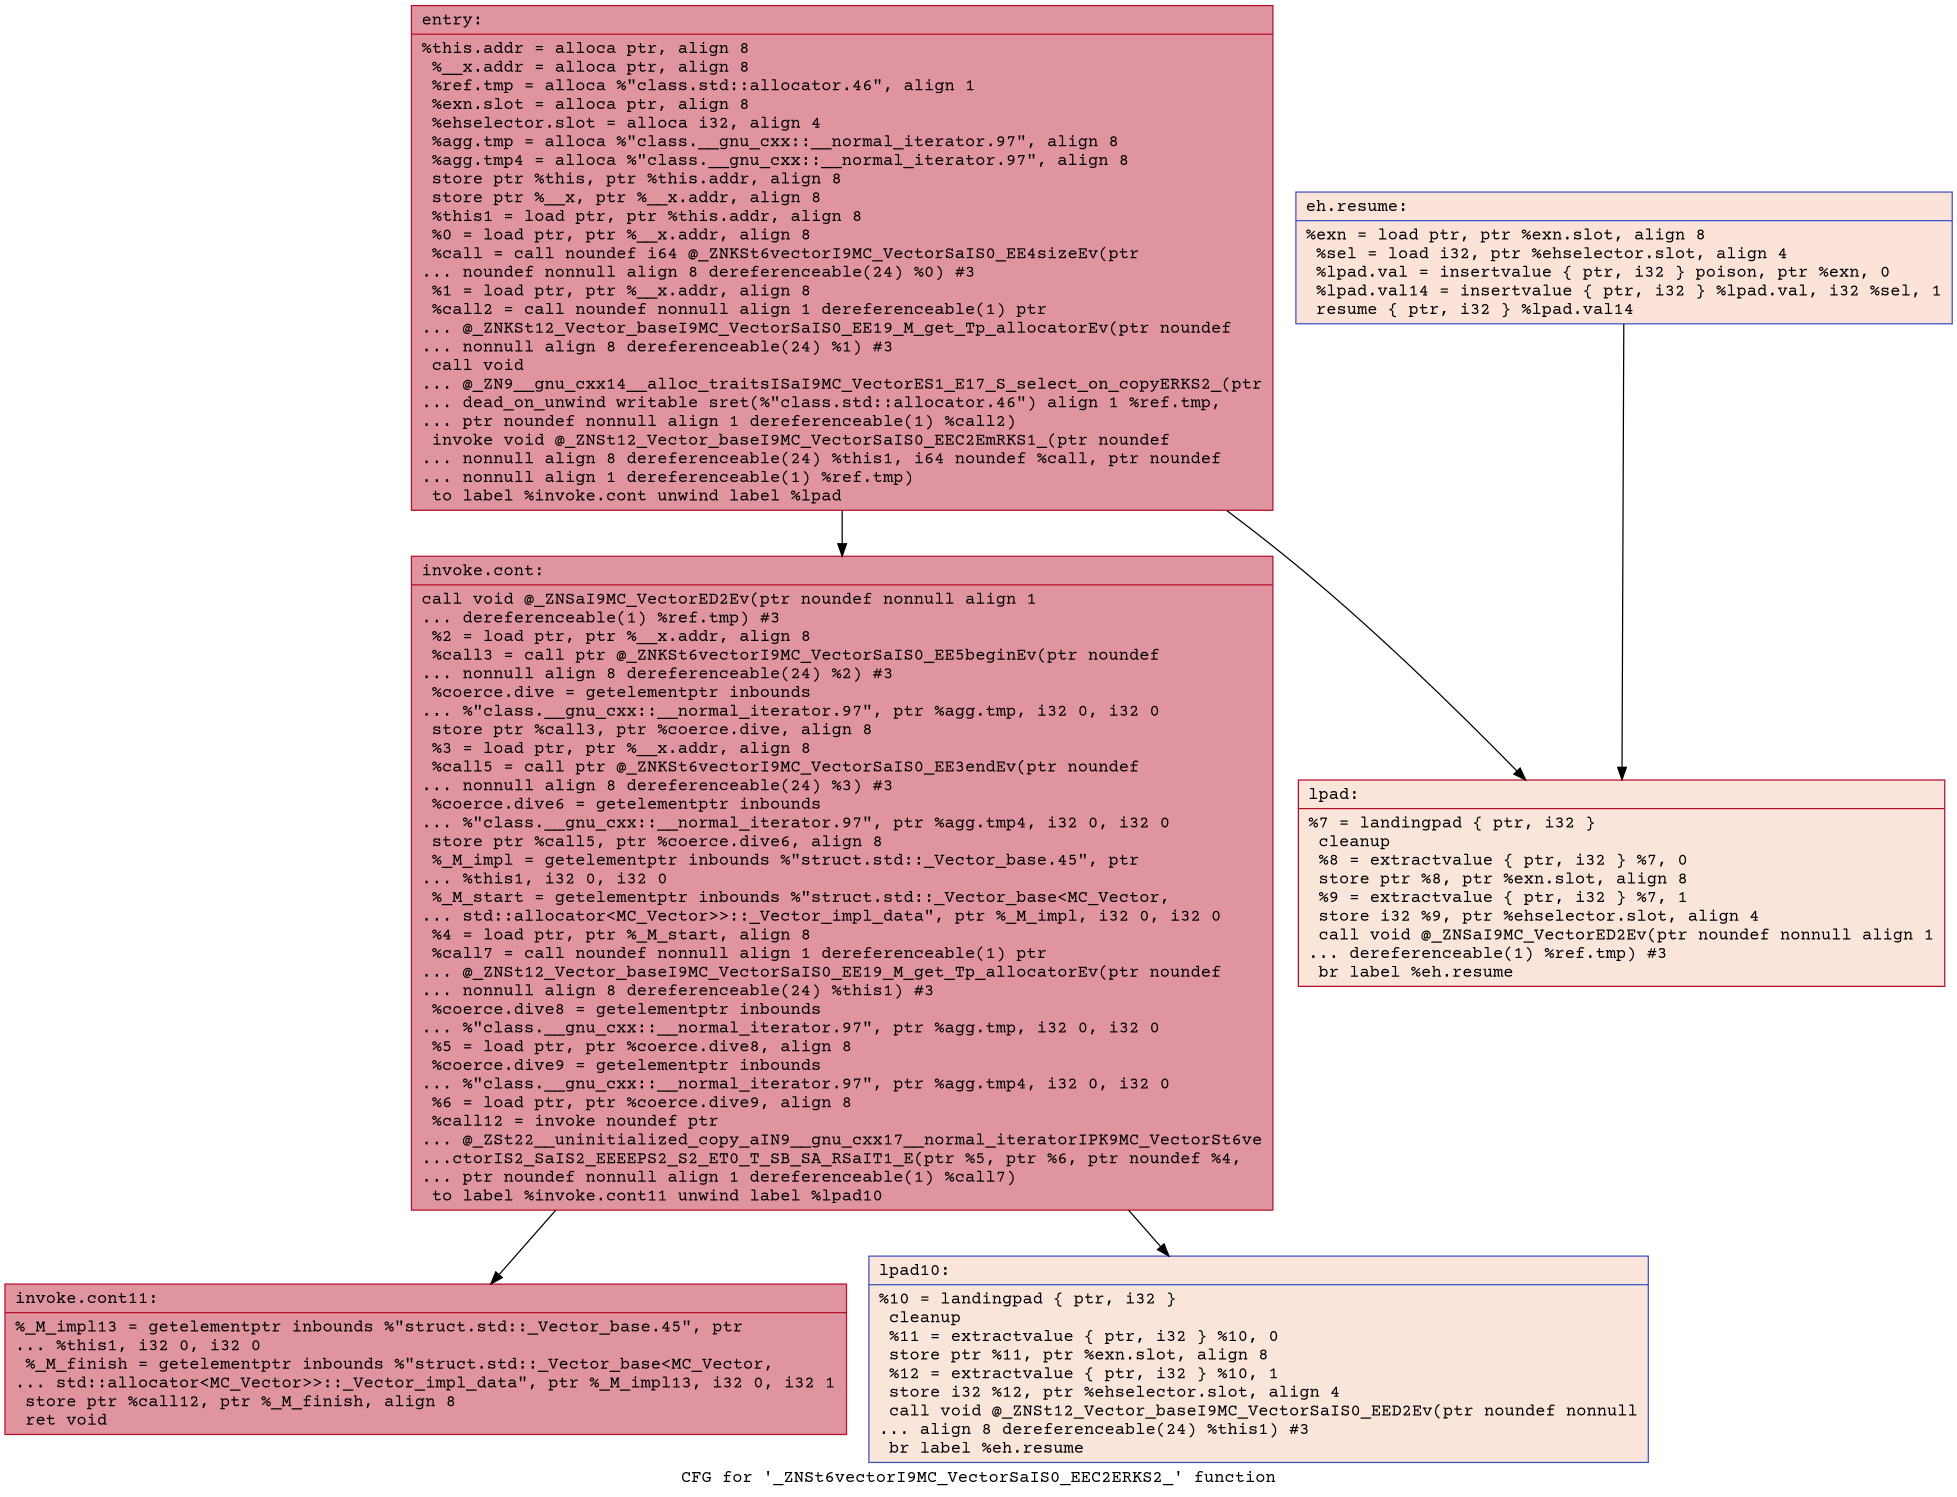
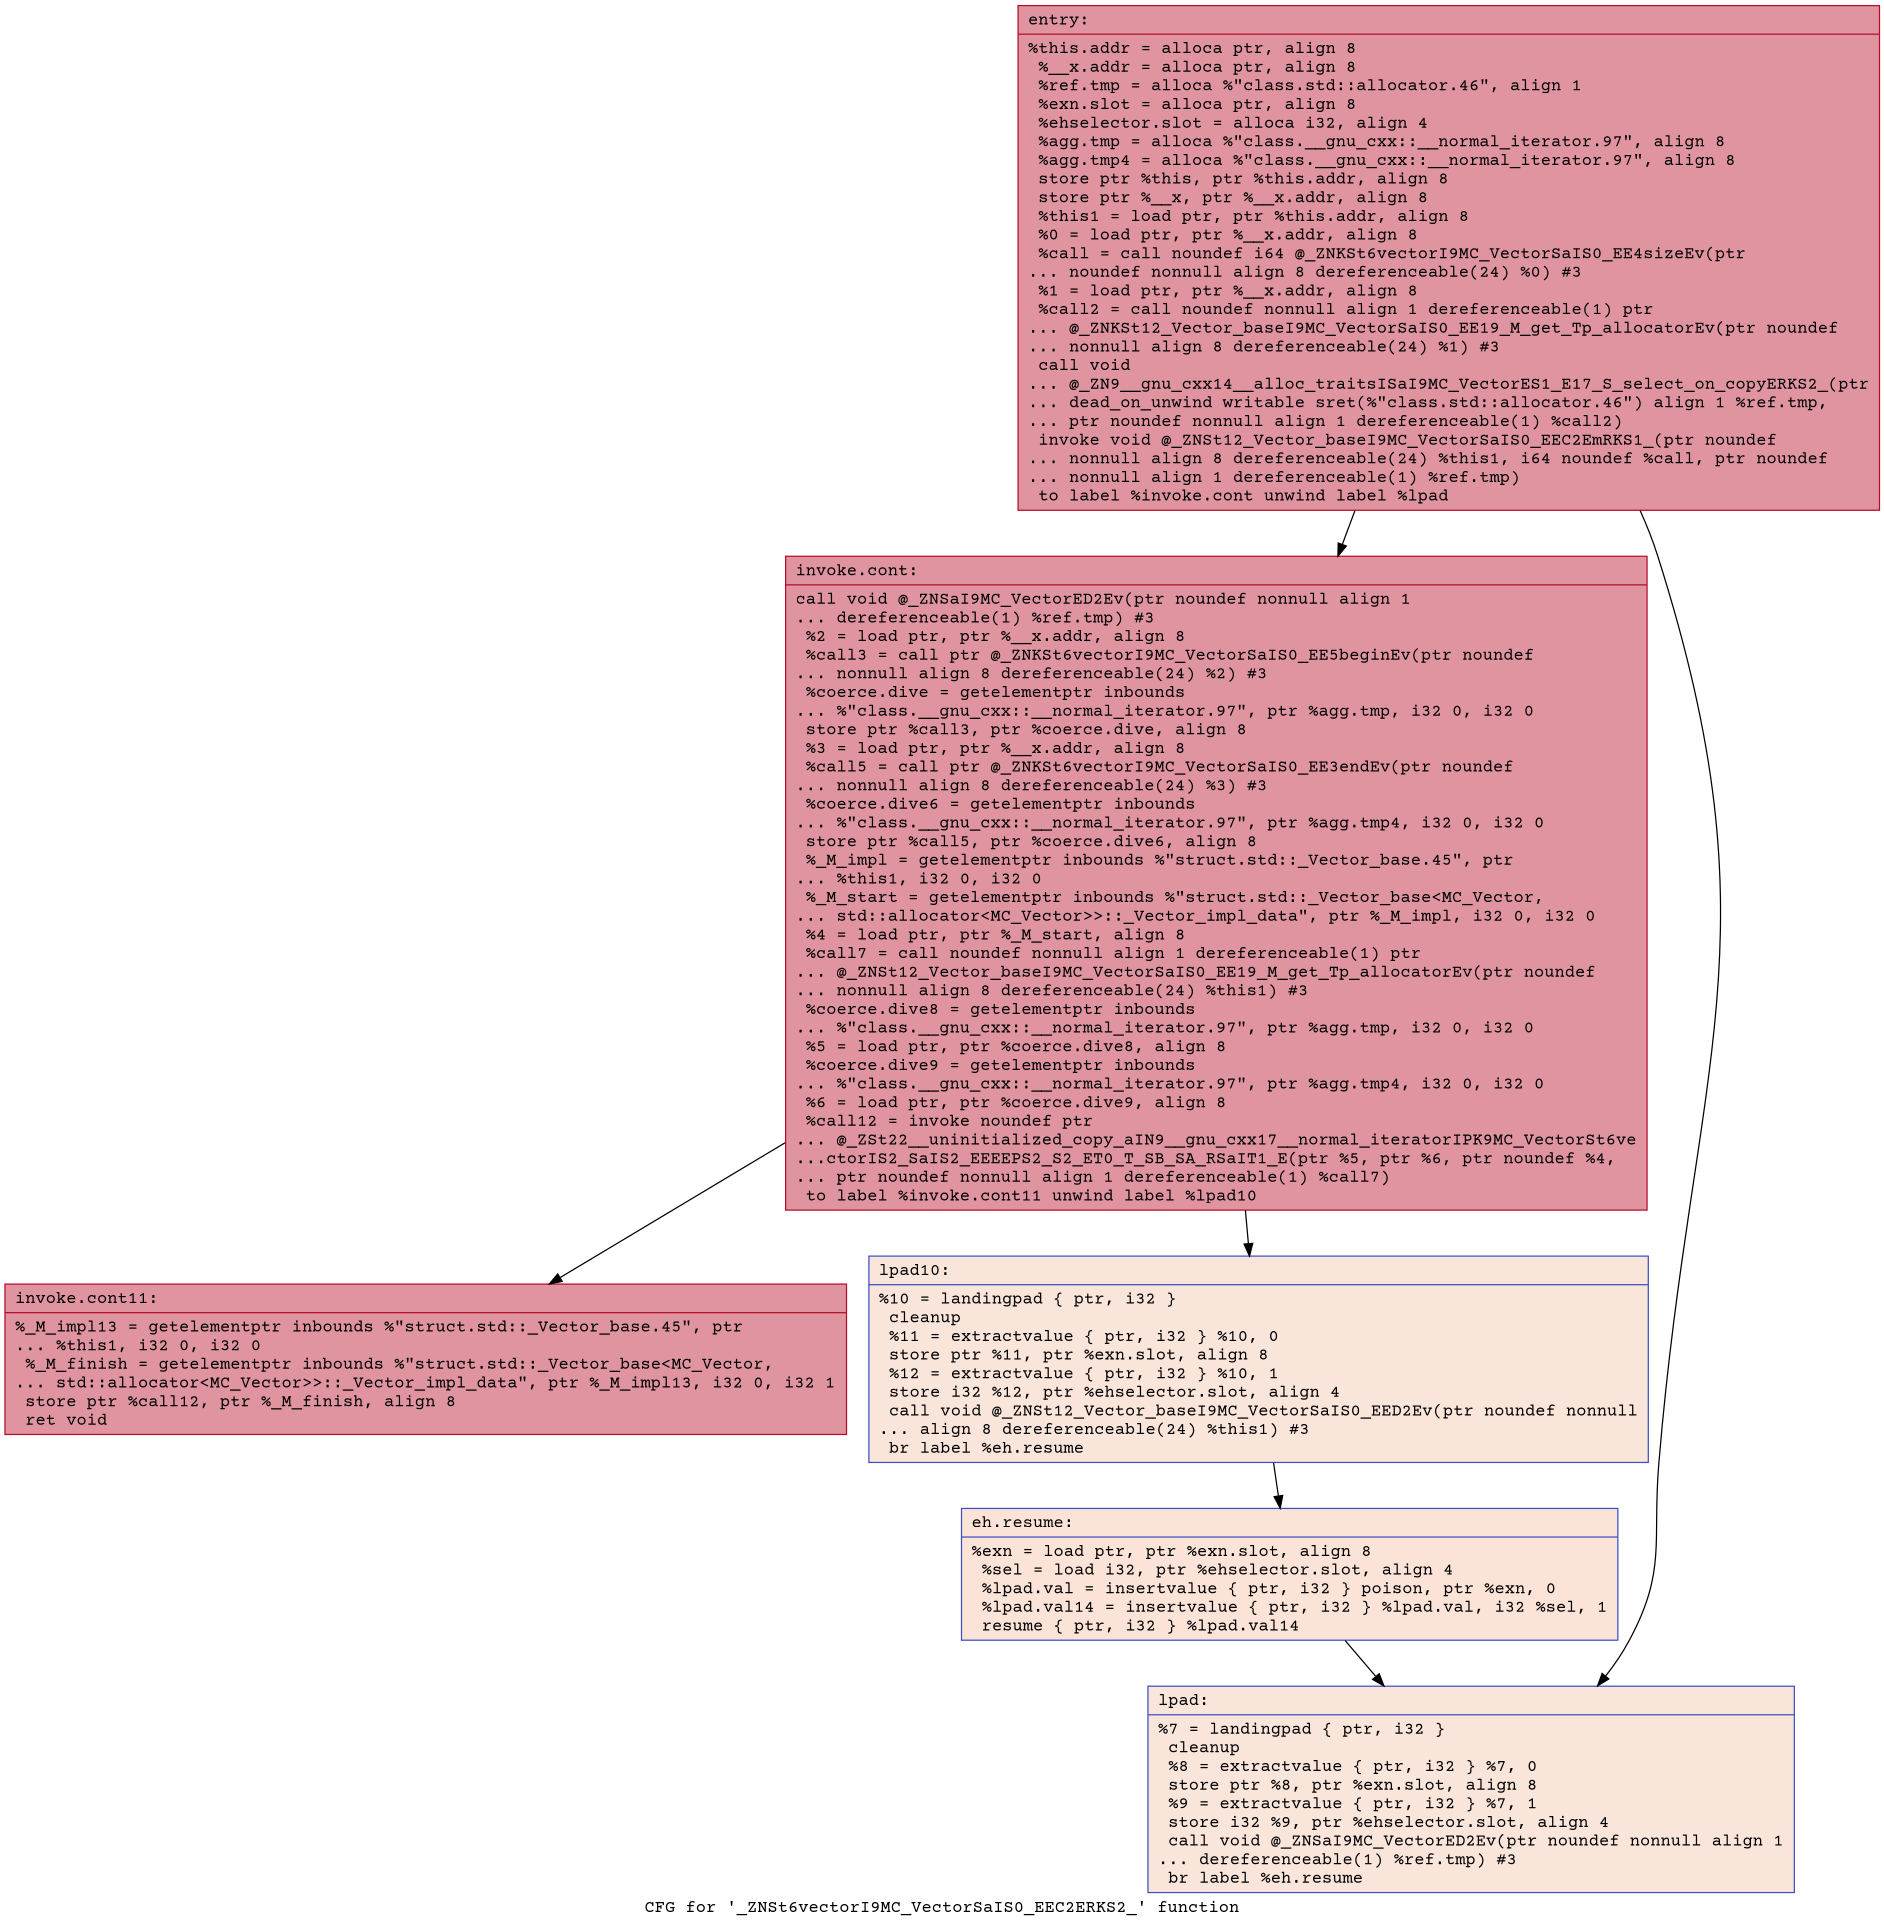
(1622, 883) -> (1471, 1789)
none -> (1276, 1479)
